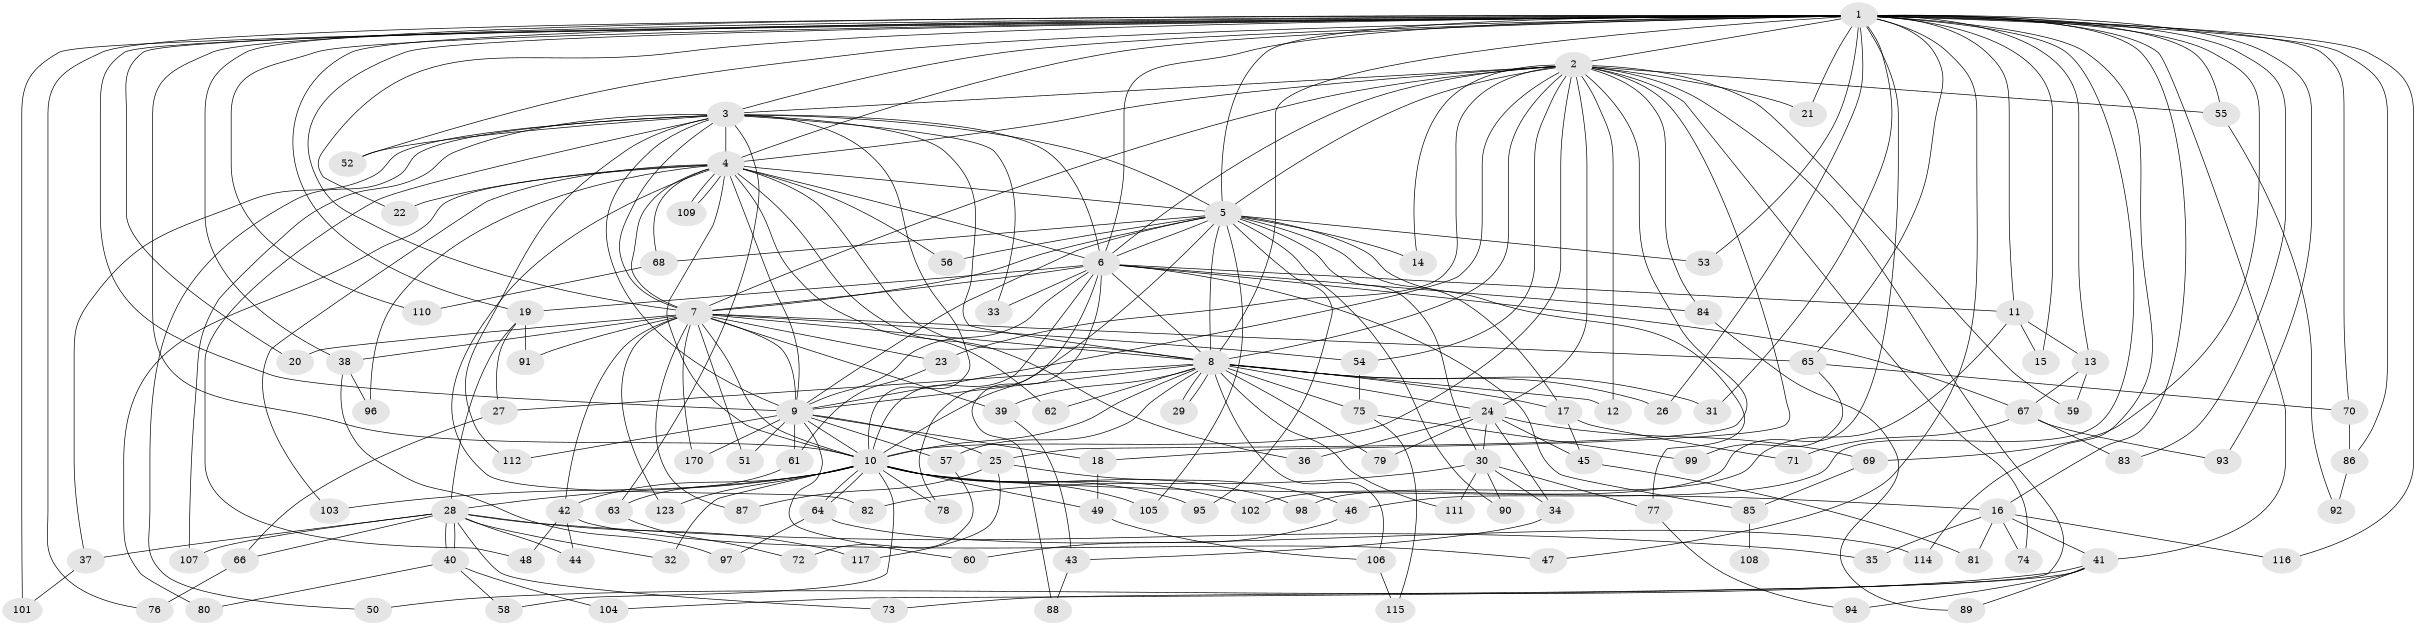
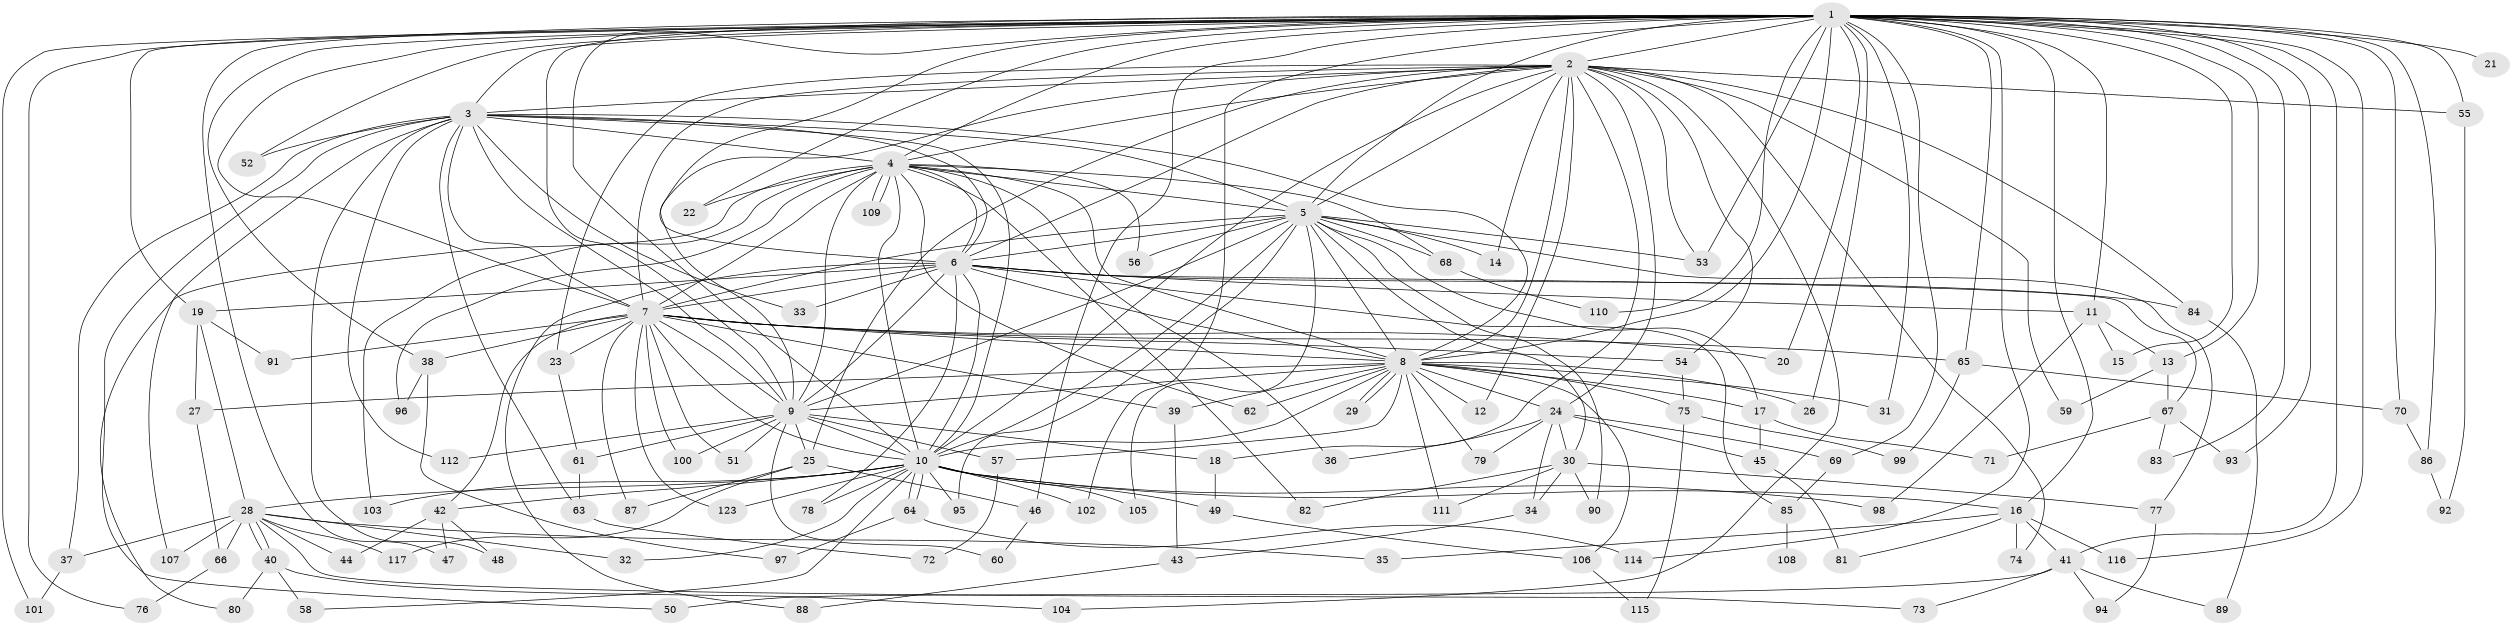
(1744, 93) -> (1665, 144)
(694, 462) -> (683, 462)
